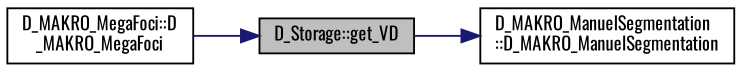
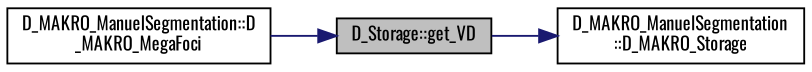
(100, 36) -> (139, 36)
(607, 36) -> (681, 36)
